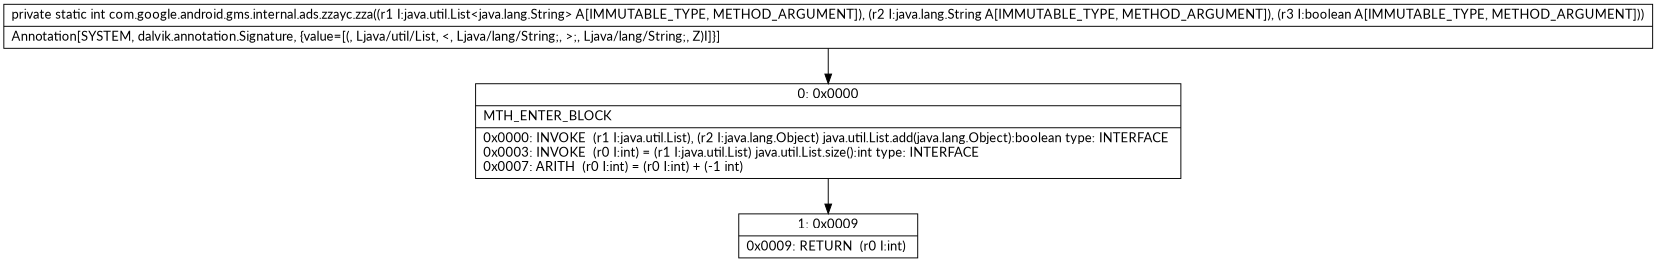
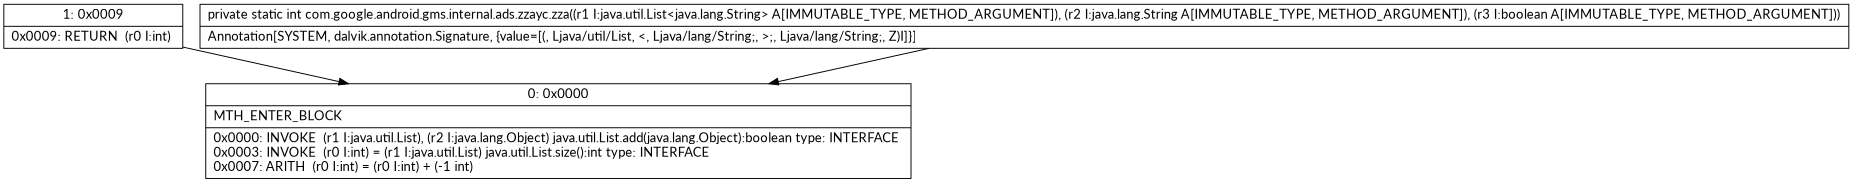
(828, 191) -> (261, 64)
